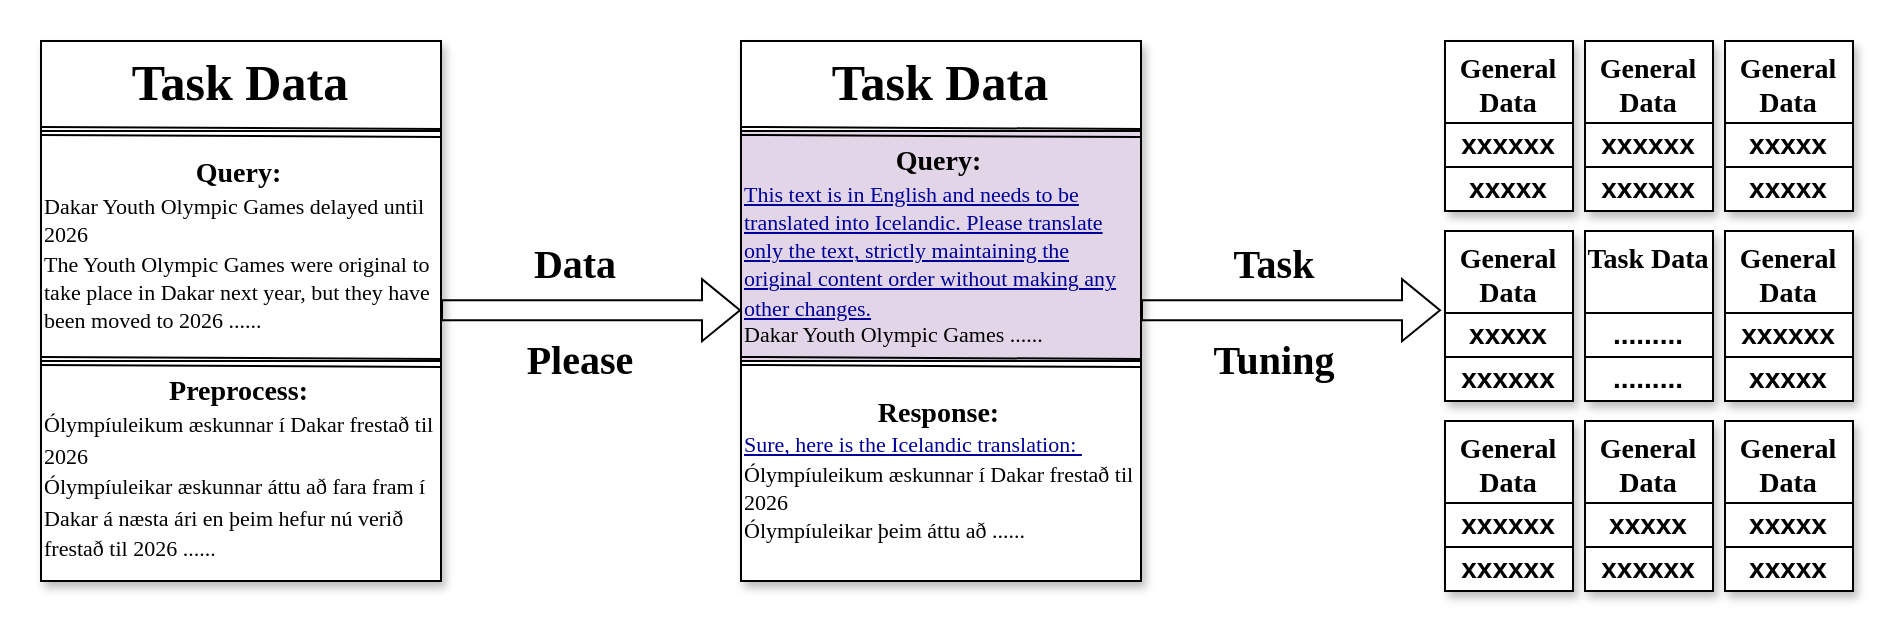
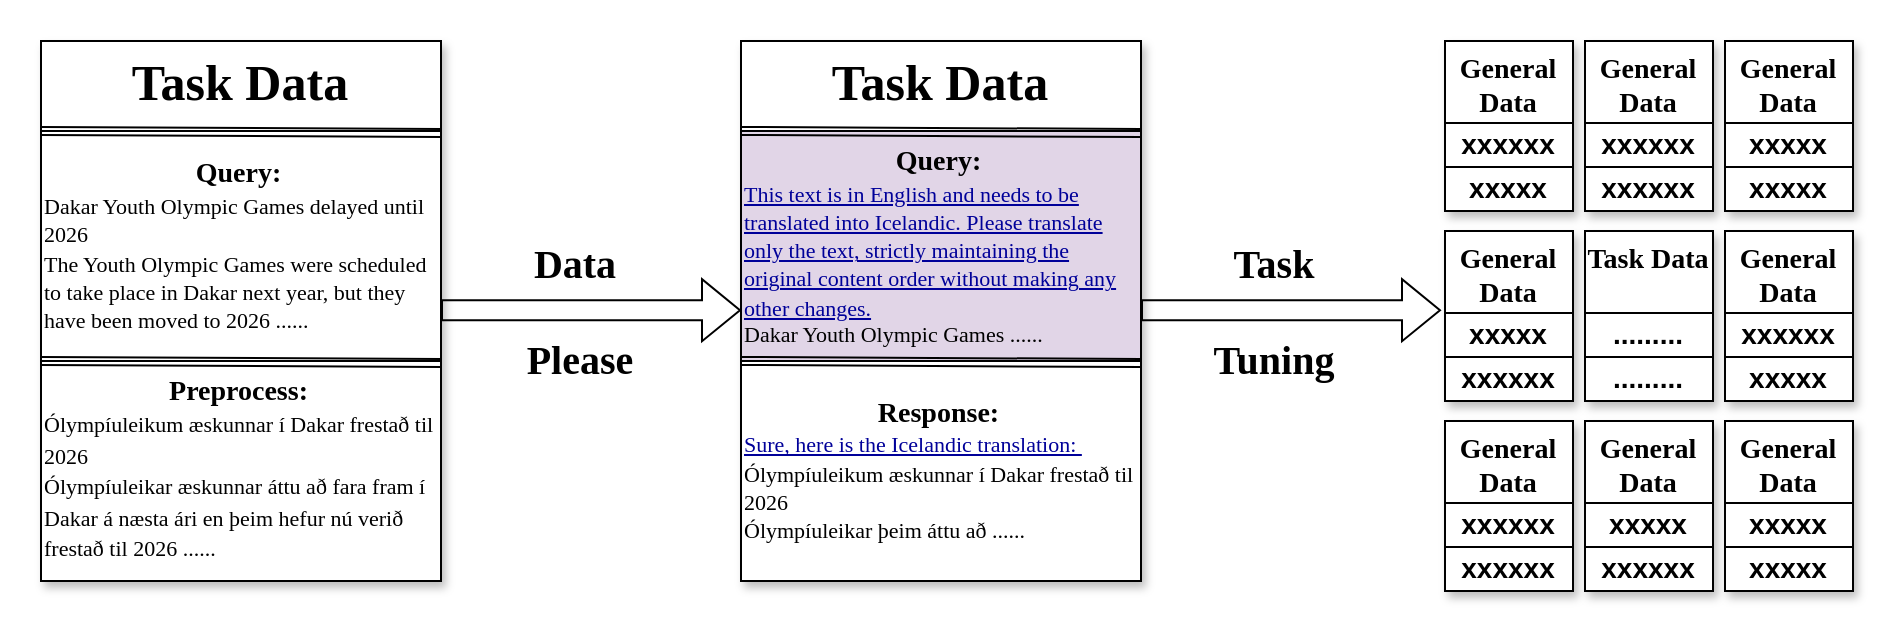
(243, 247) -> (243, 247)
